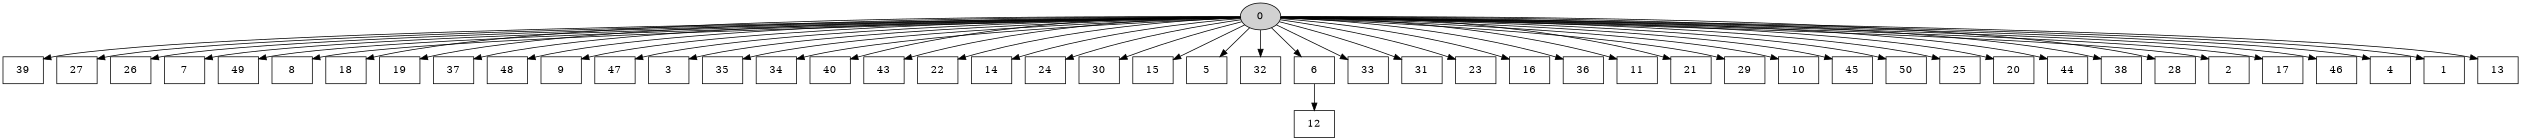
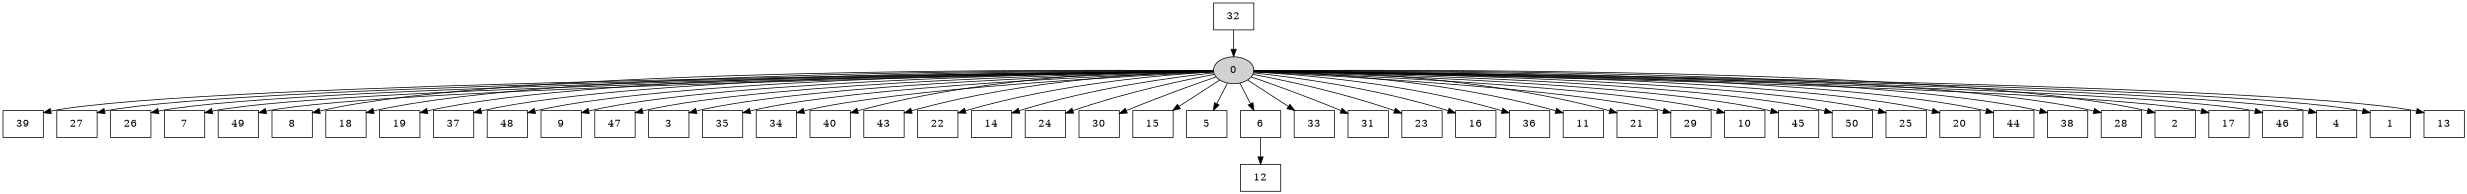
(1261, 40) -> (1234, 40)
